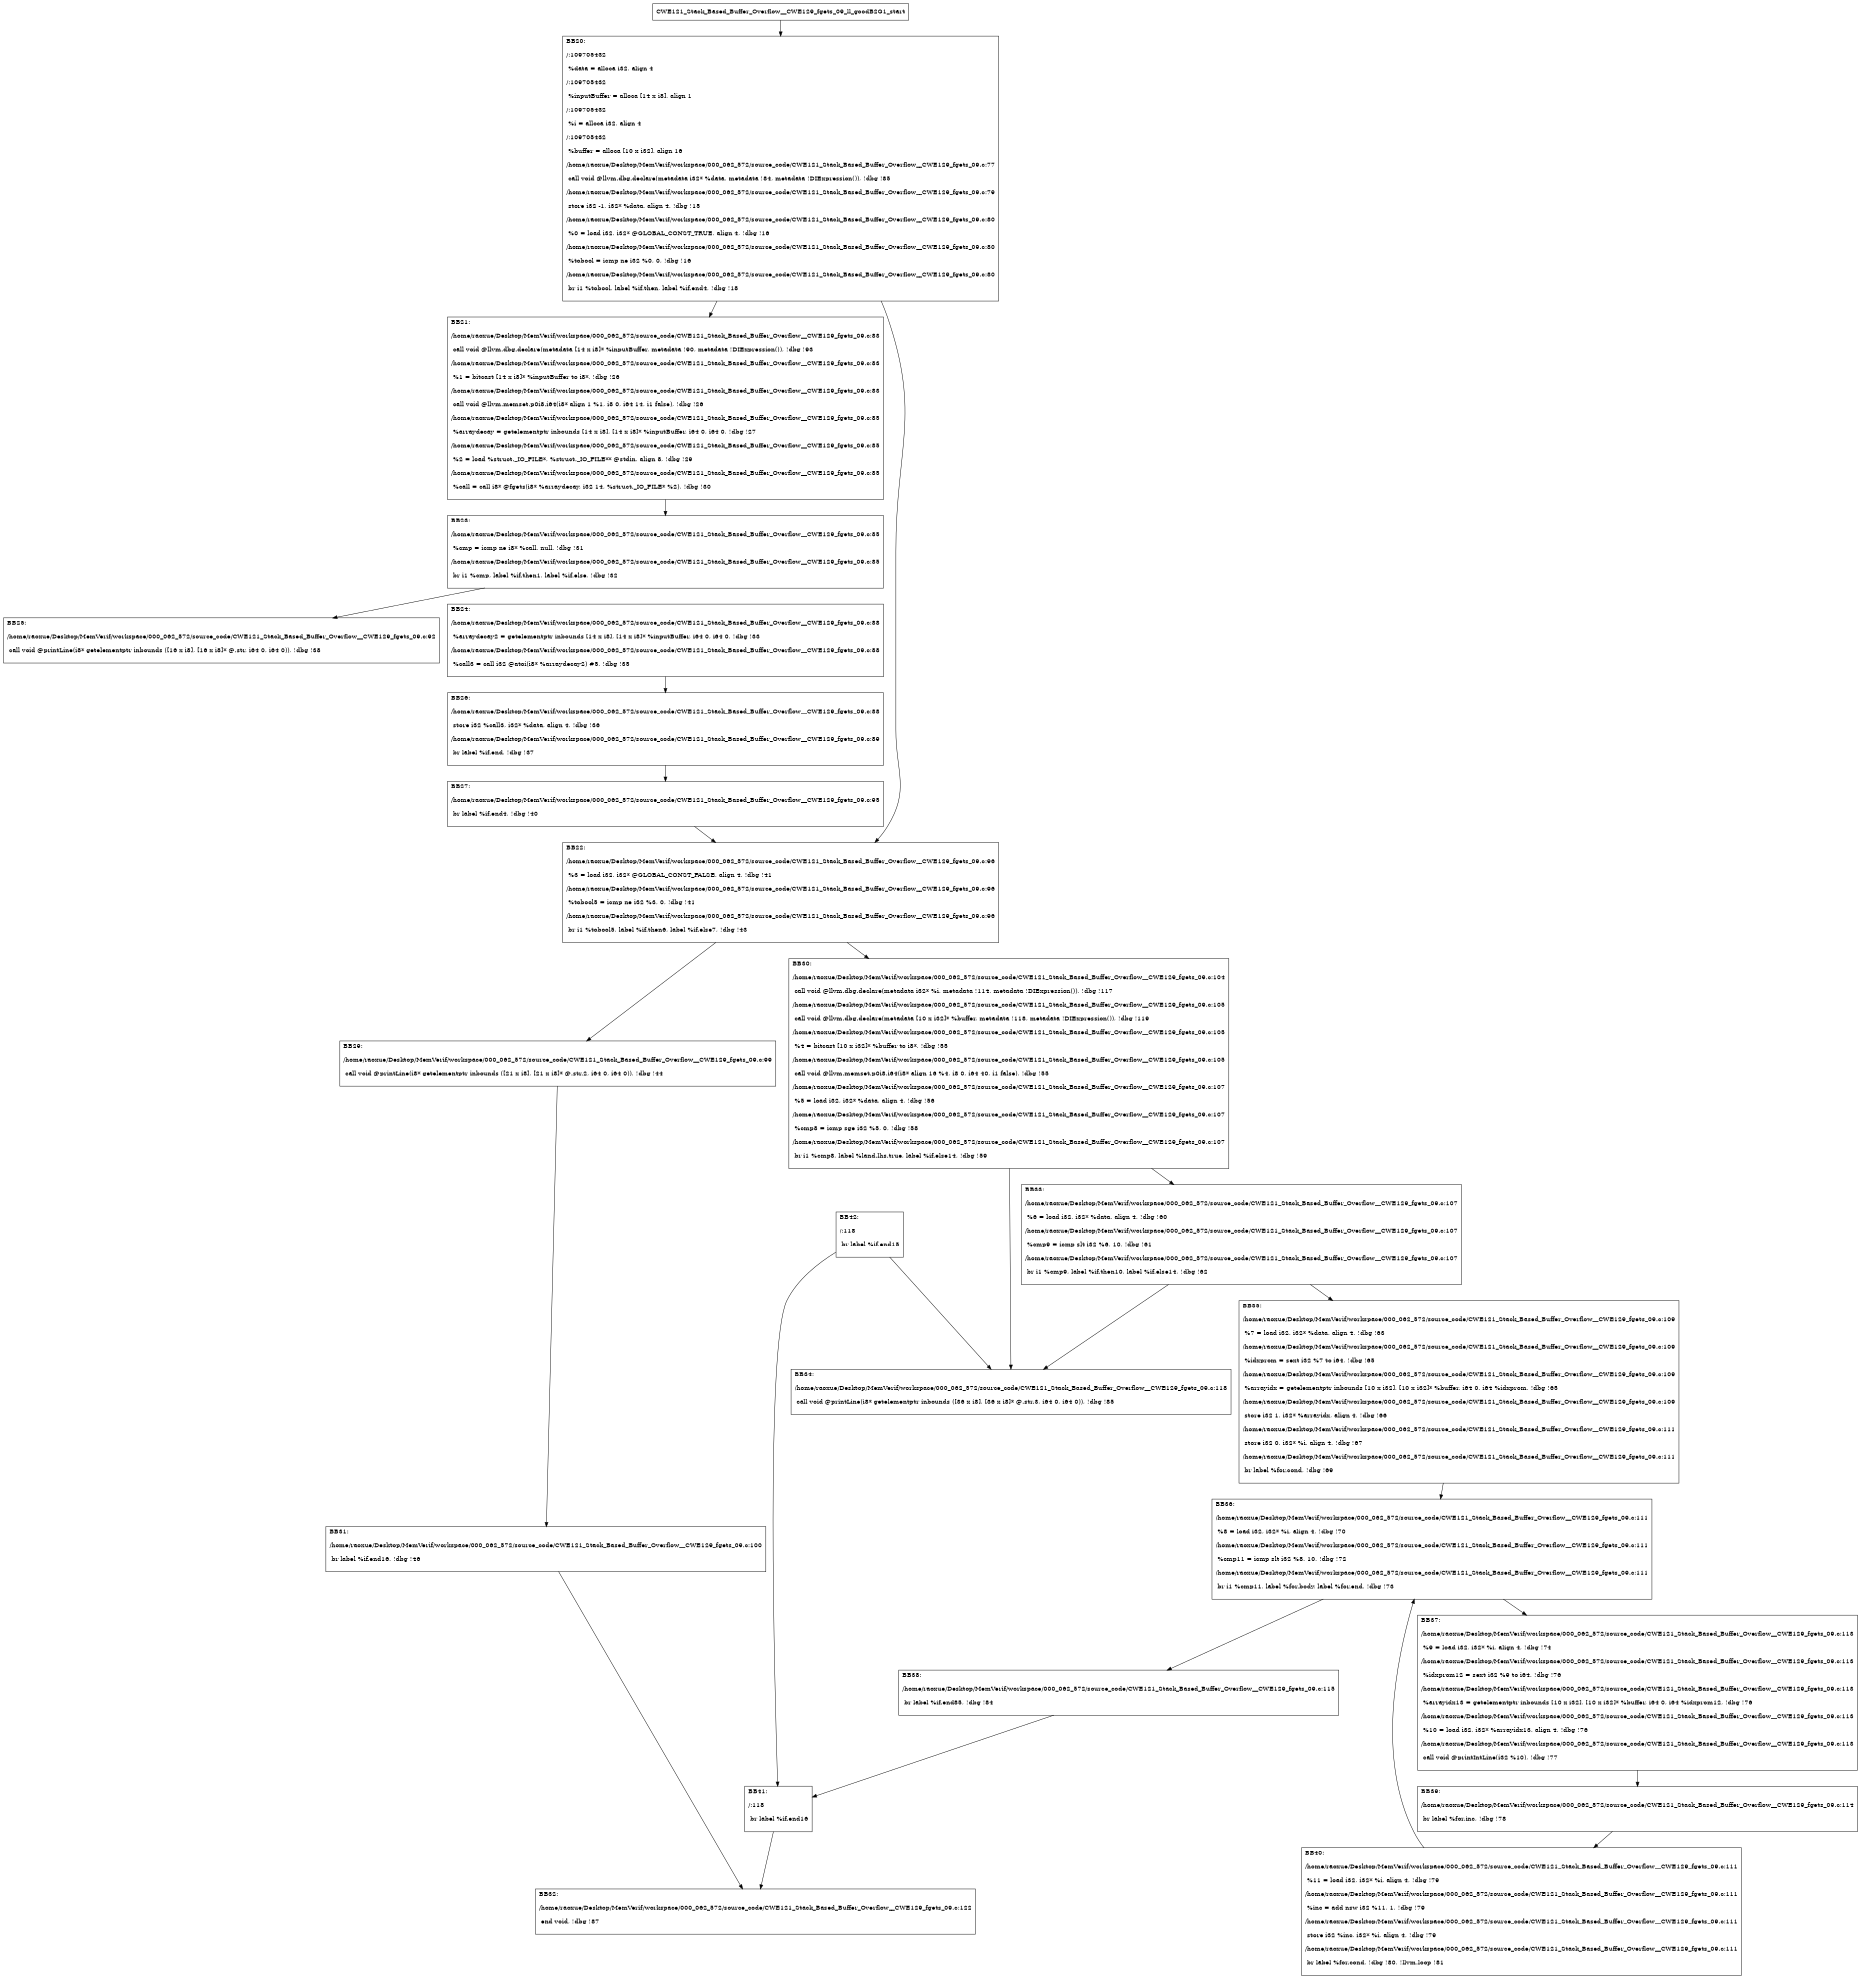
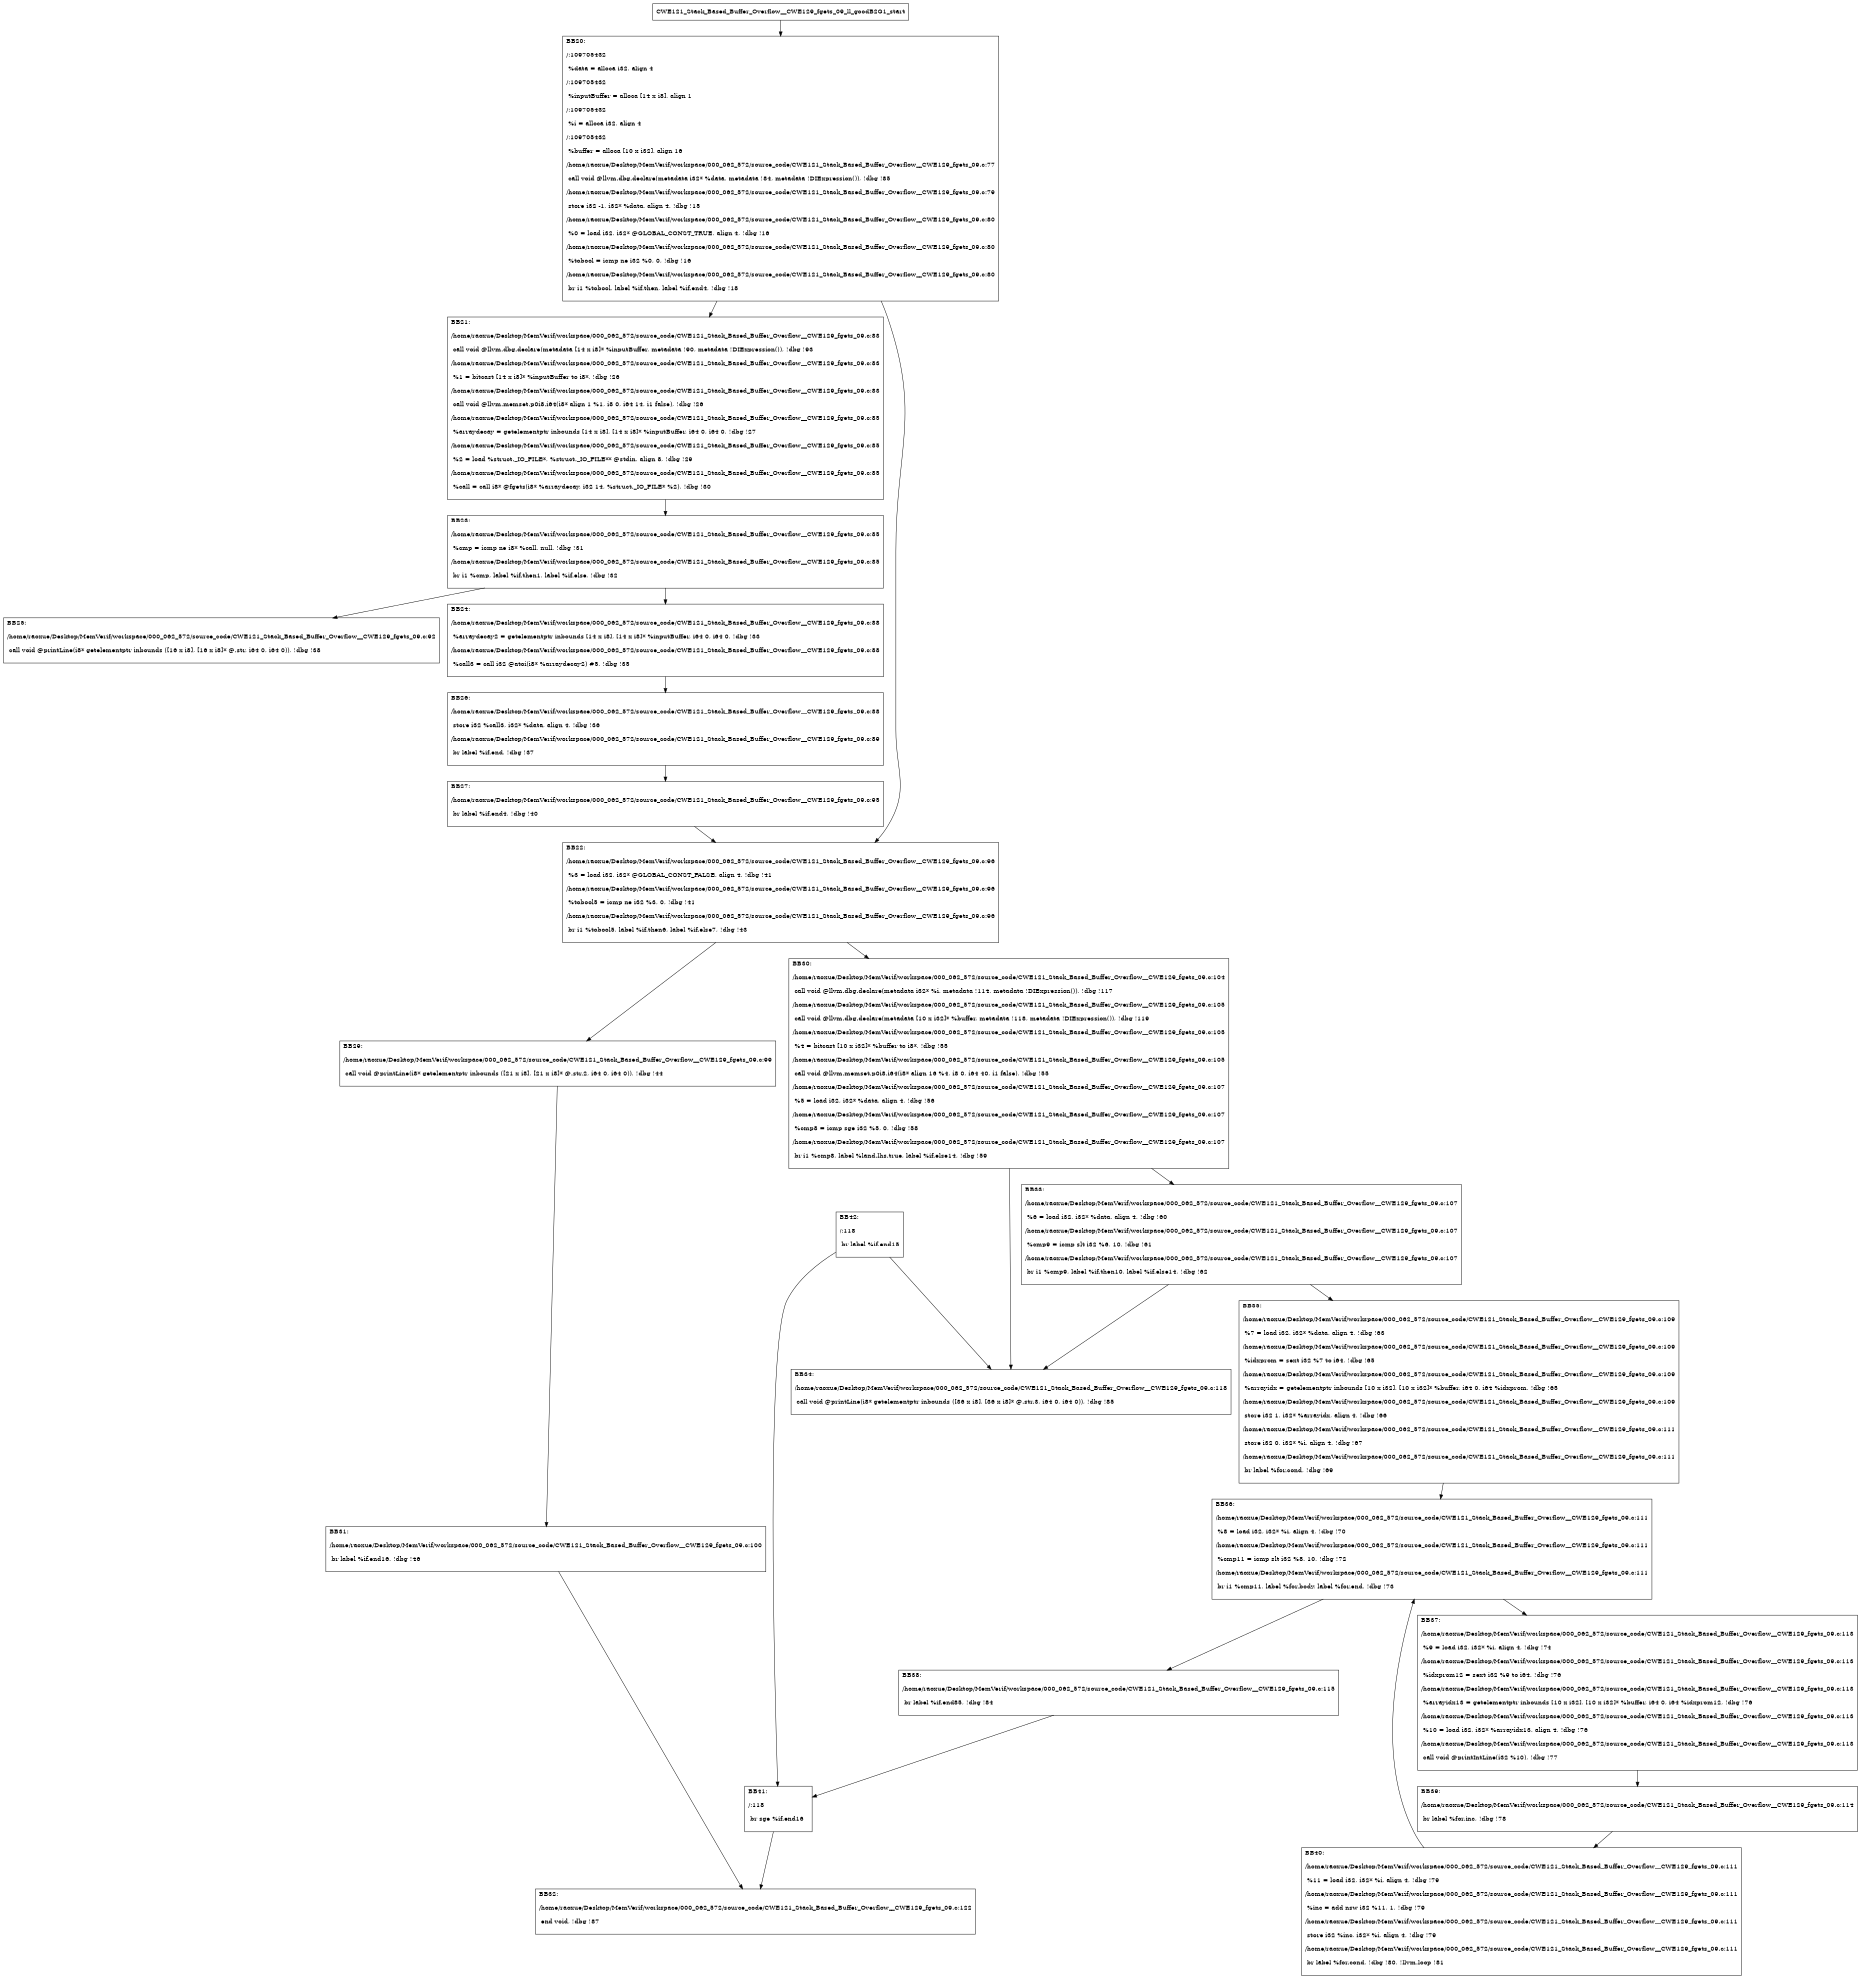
none -> (665, 594)
(778, 1819) -> (776, 1819)
